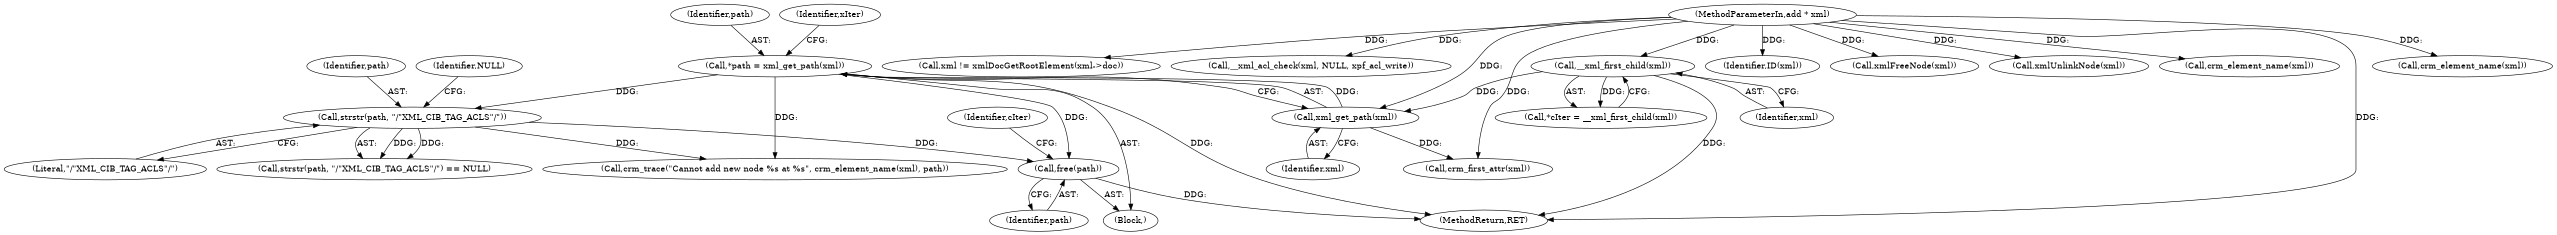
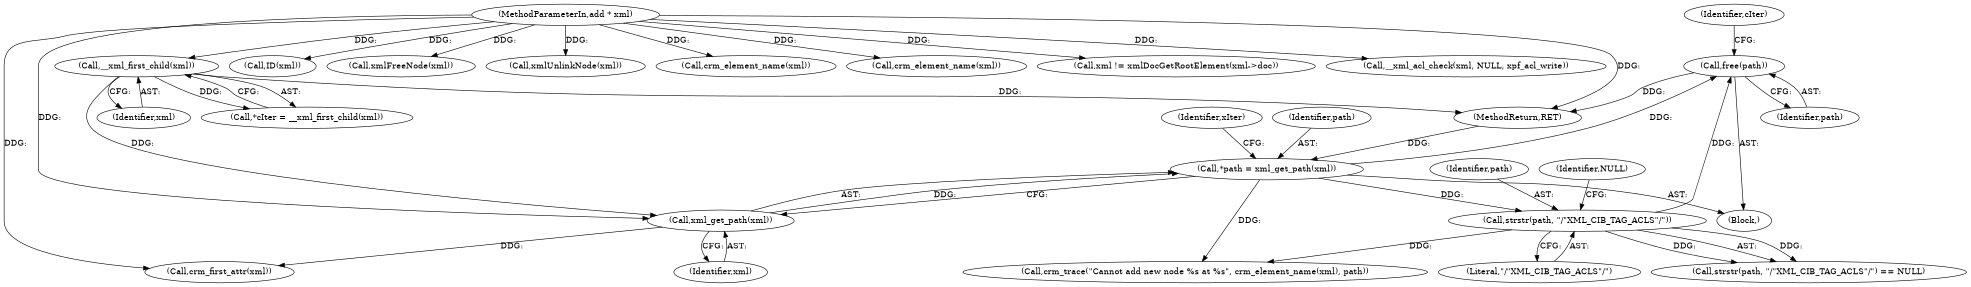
(1763, 66) -> (273, 66)
(1140, 120) -> (1398, 142)
